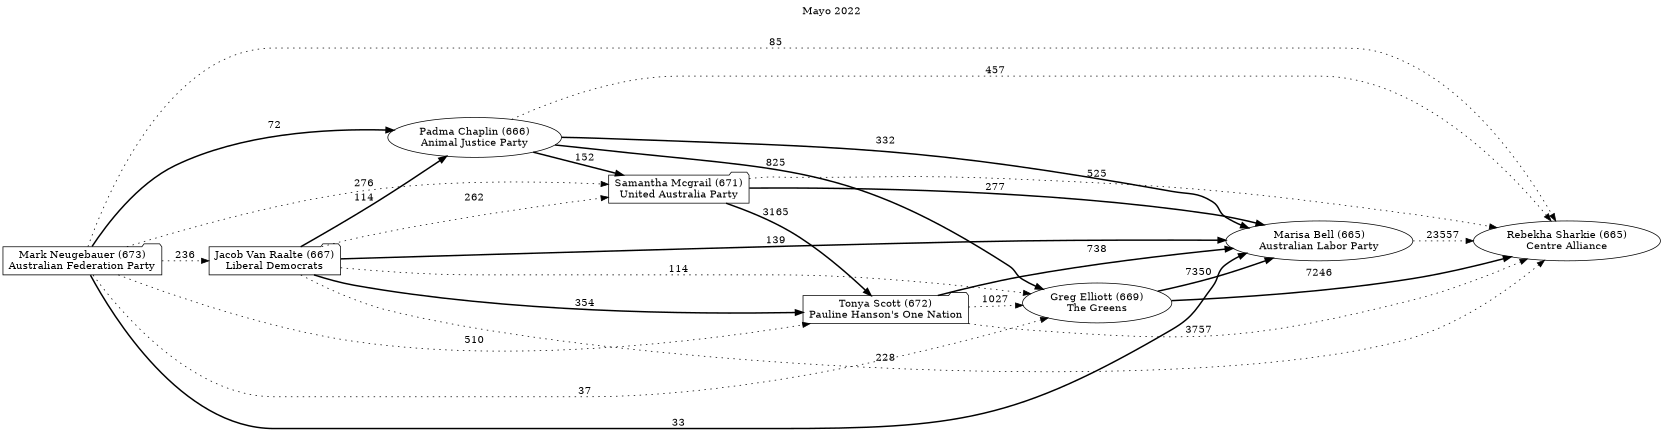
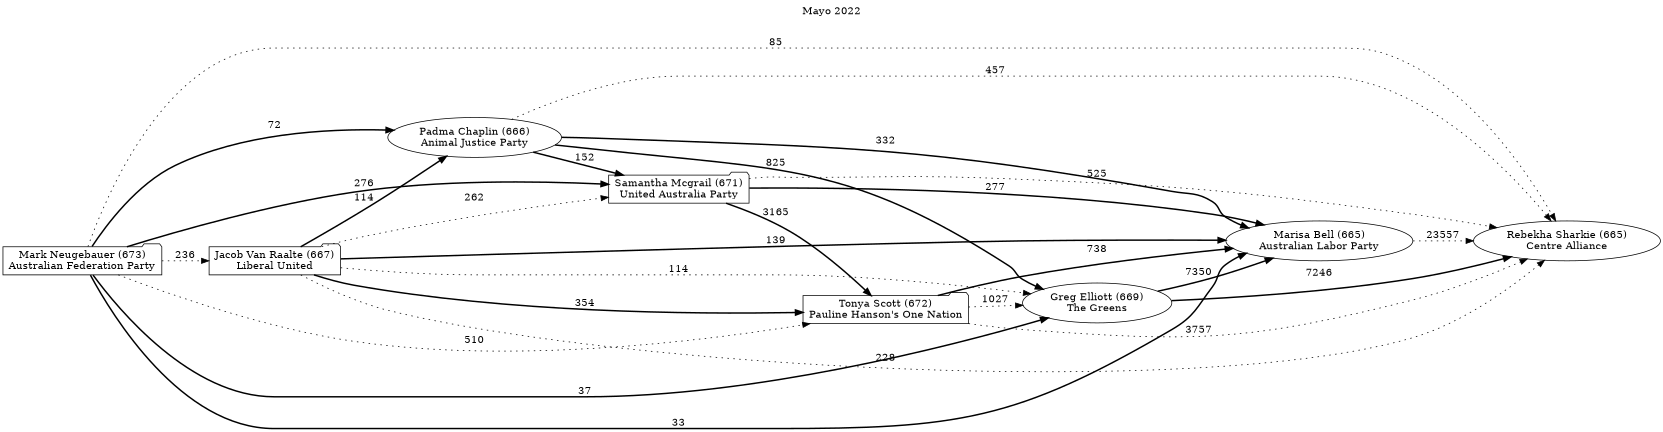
(361, 191) -> (361, 191)
(275, 261) -> (275, 261)
(549, 397) -> (549, 397)
